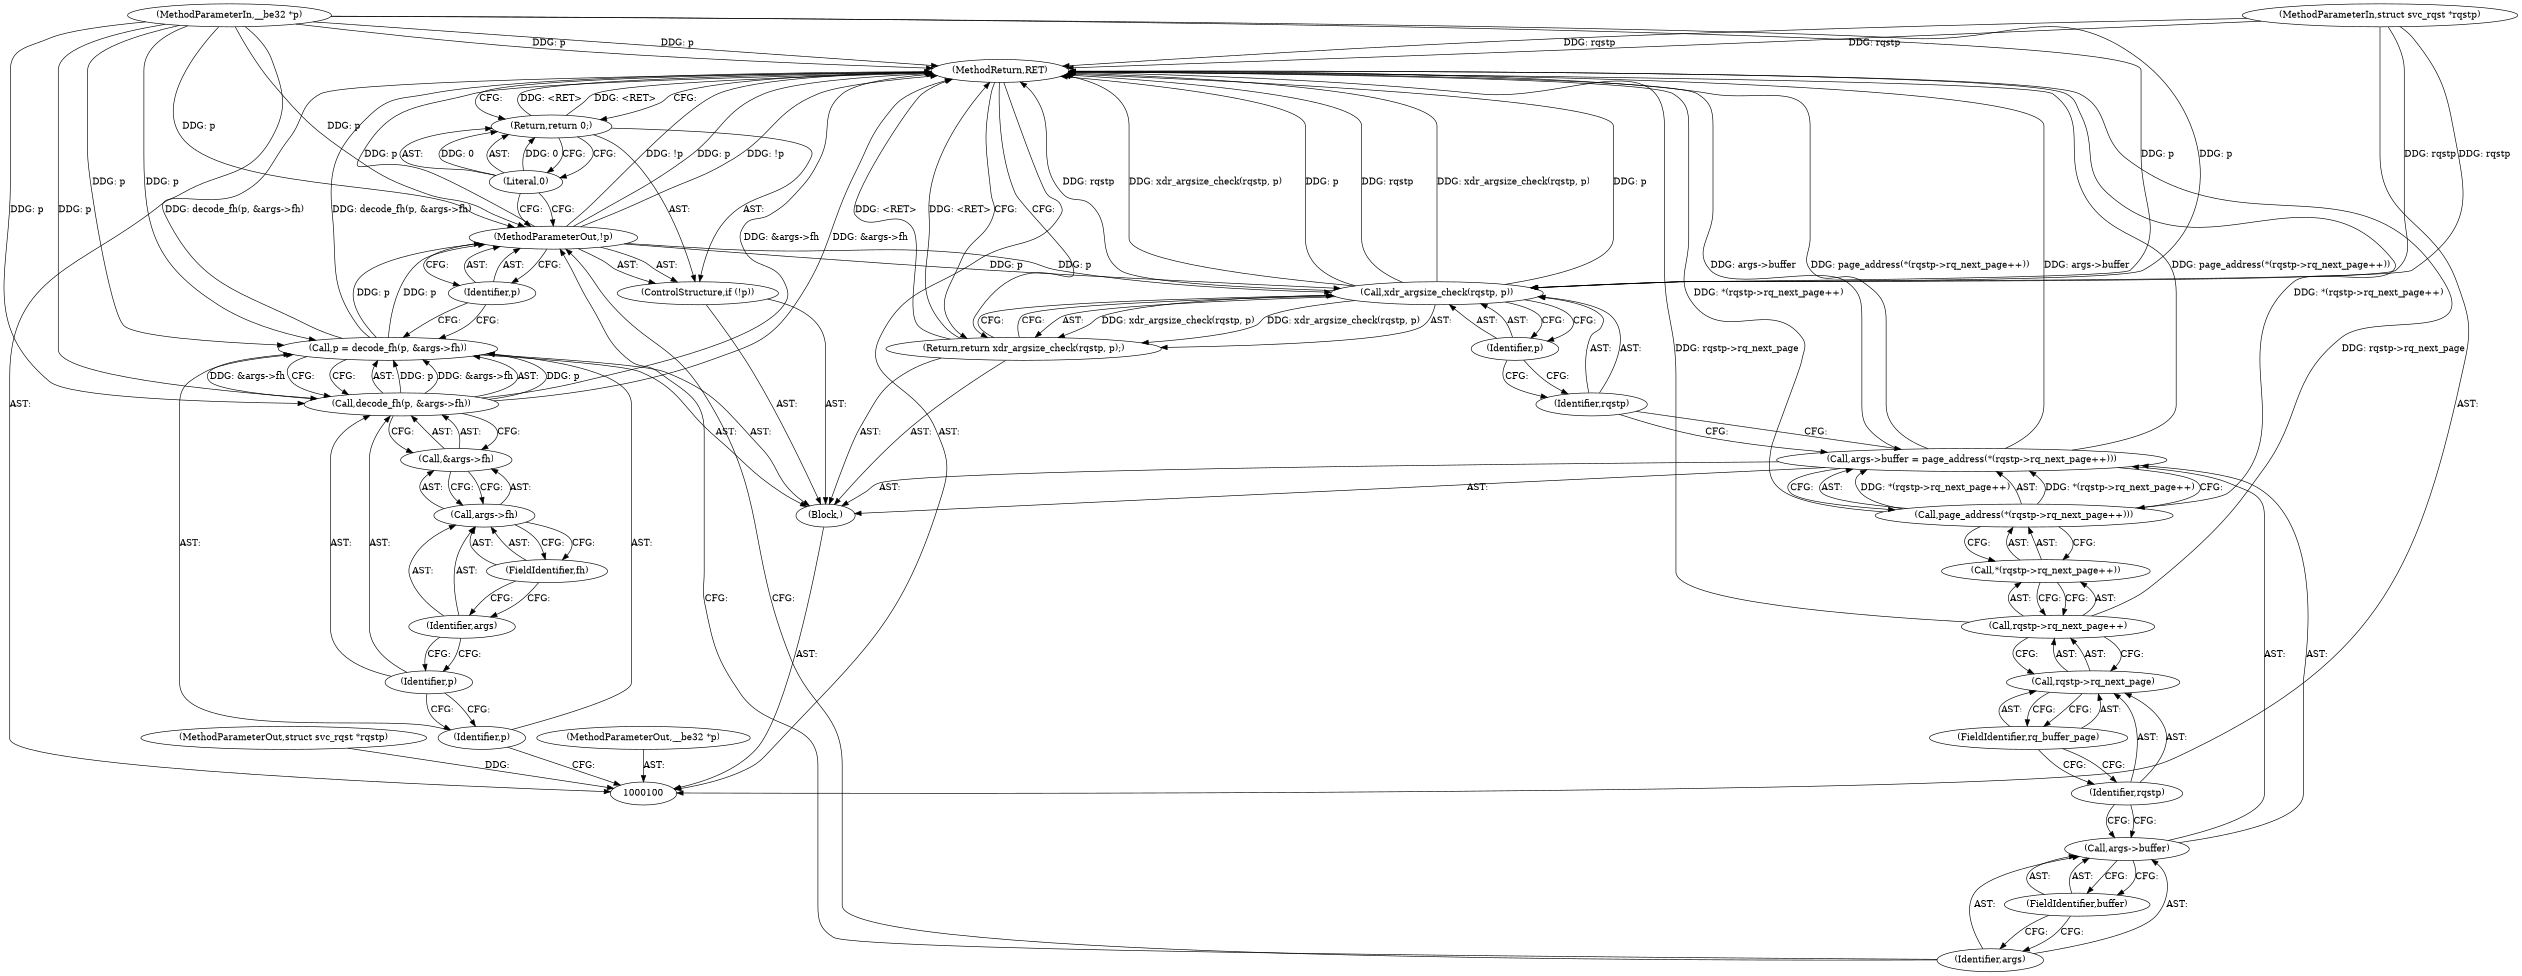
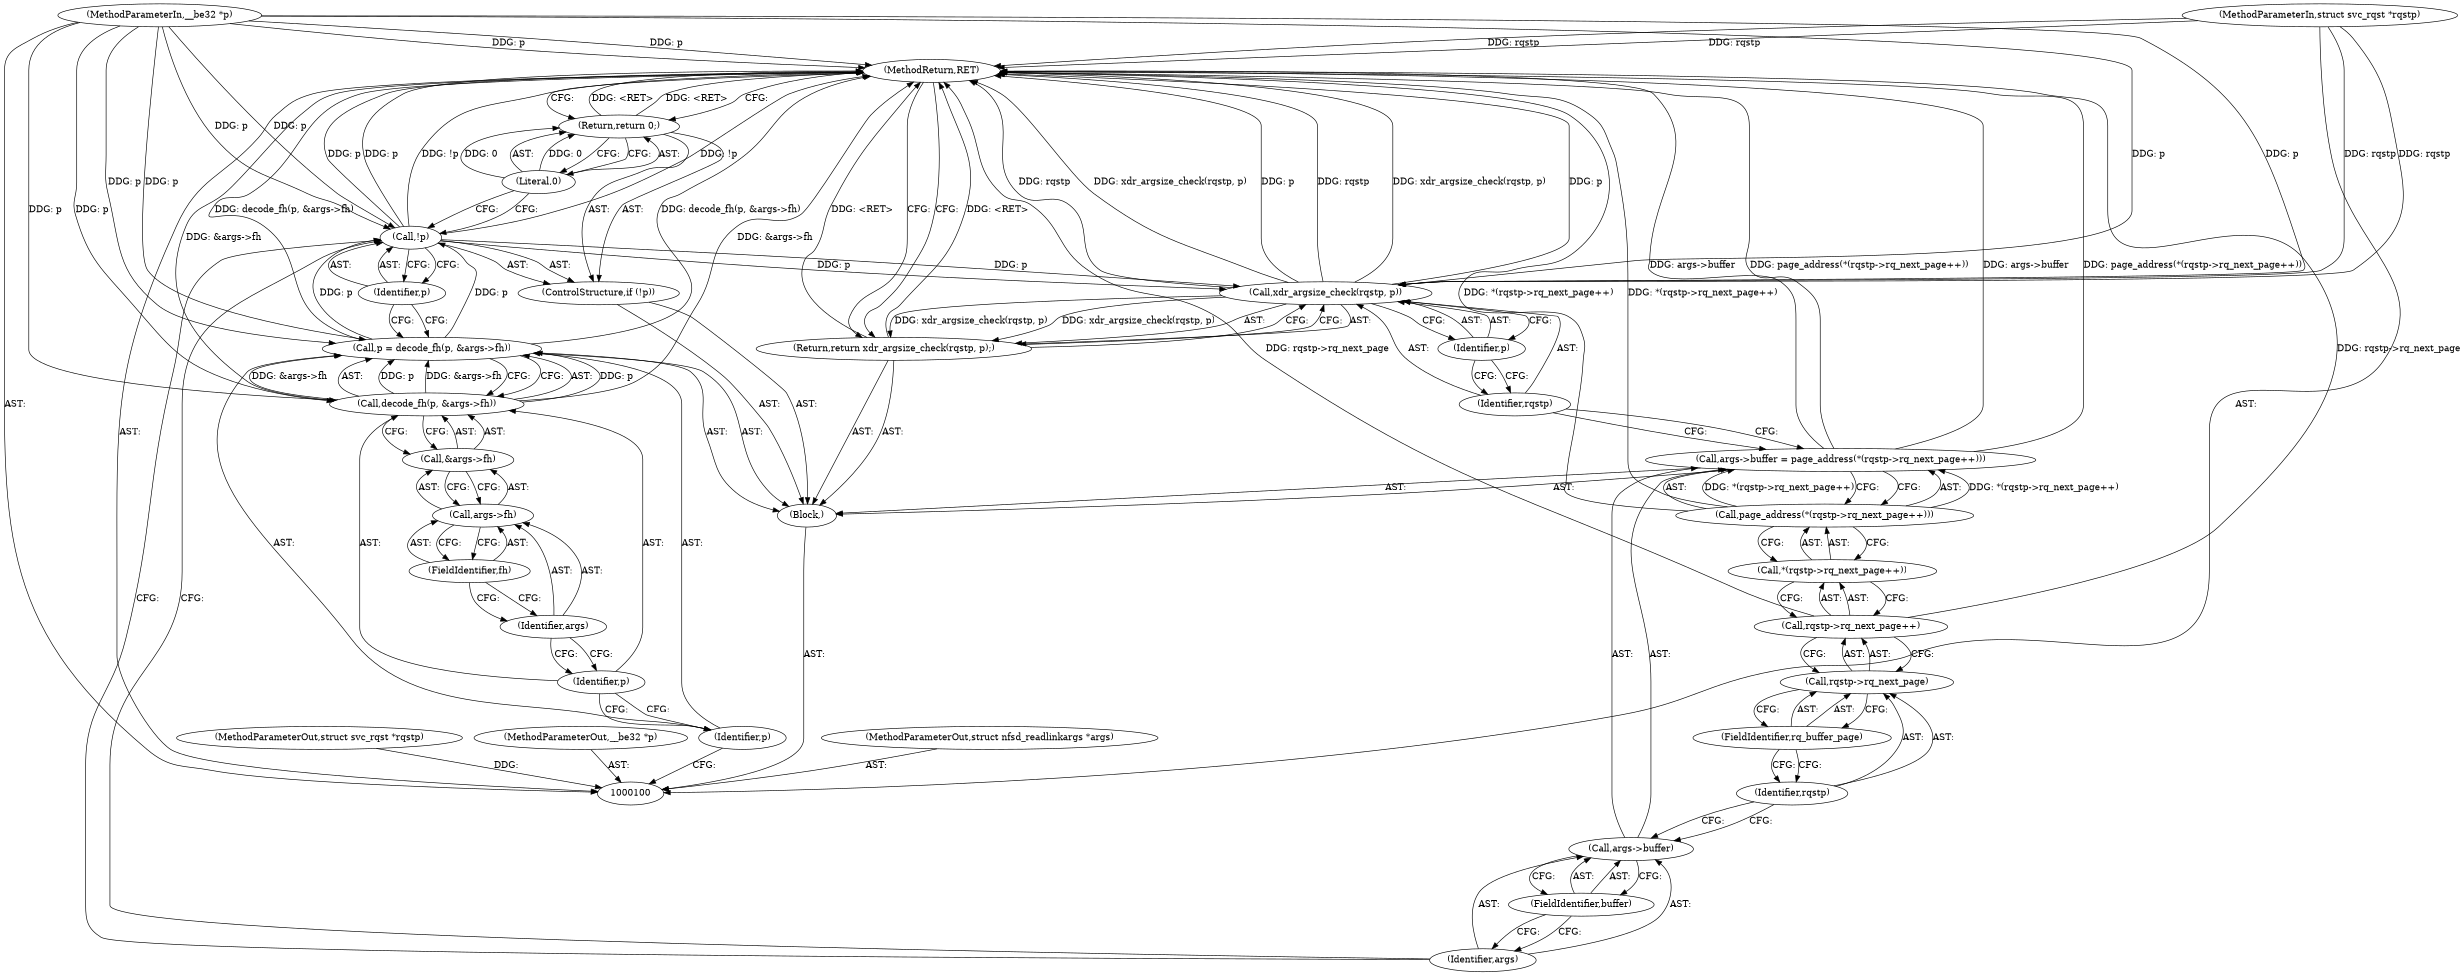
(553, 238) -> (411, 238)
none -> (990, 738)
